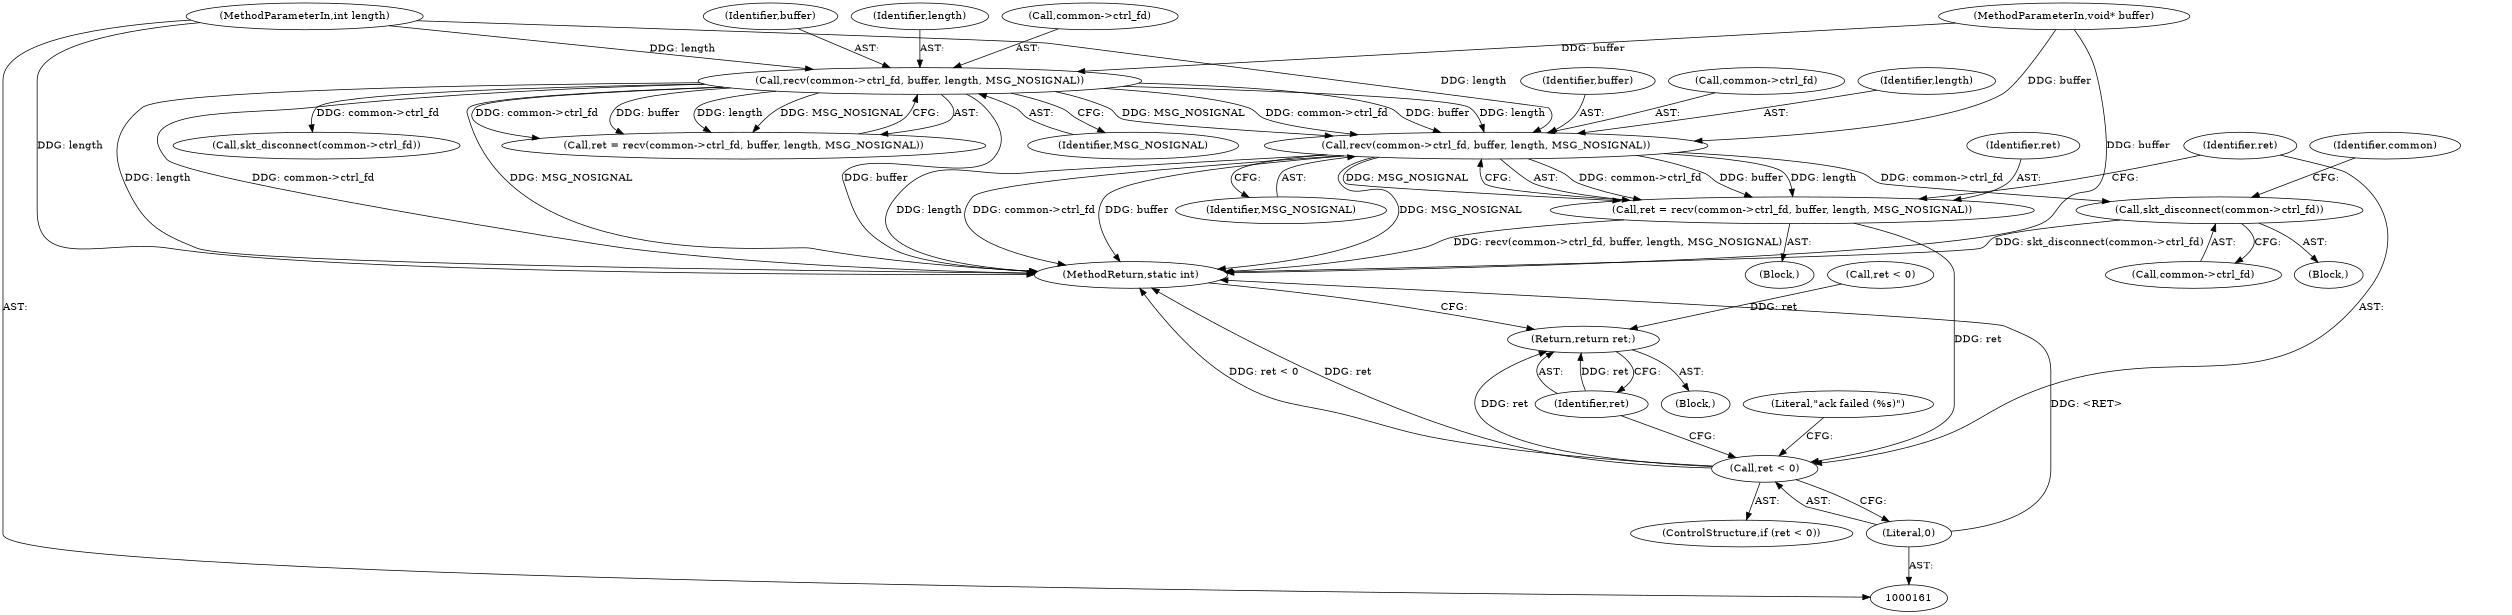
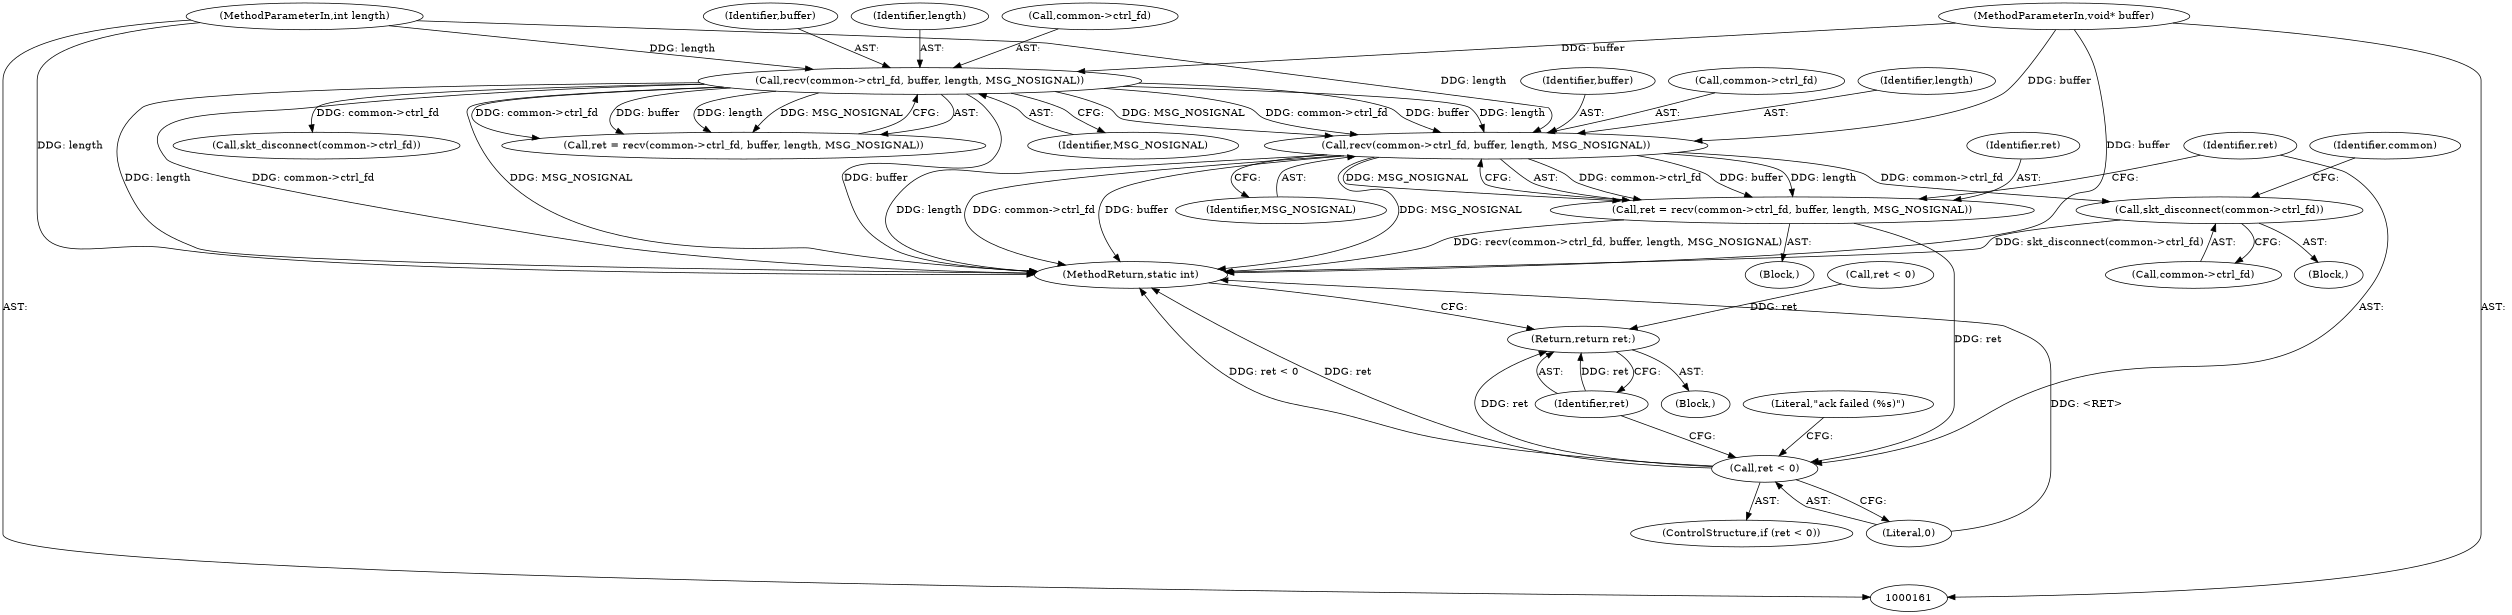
(1909, 562) -> (2481, 417)
